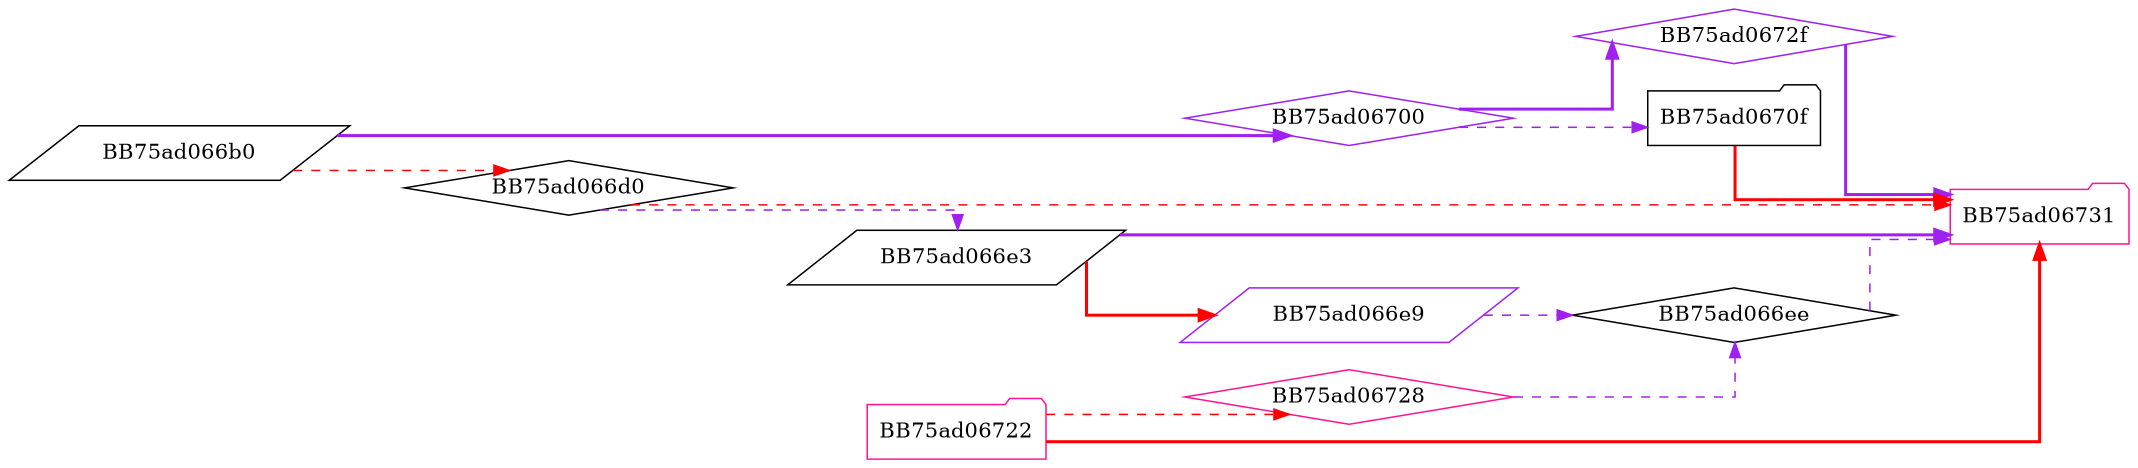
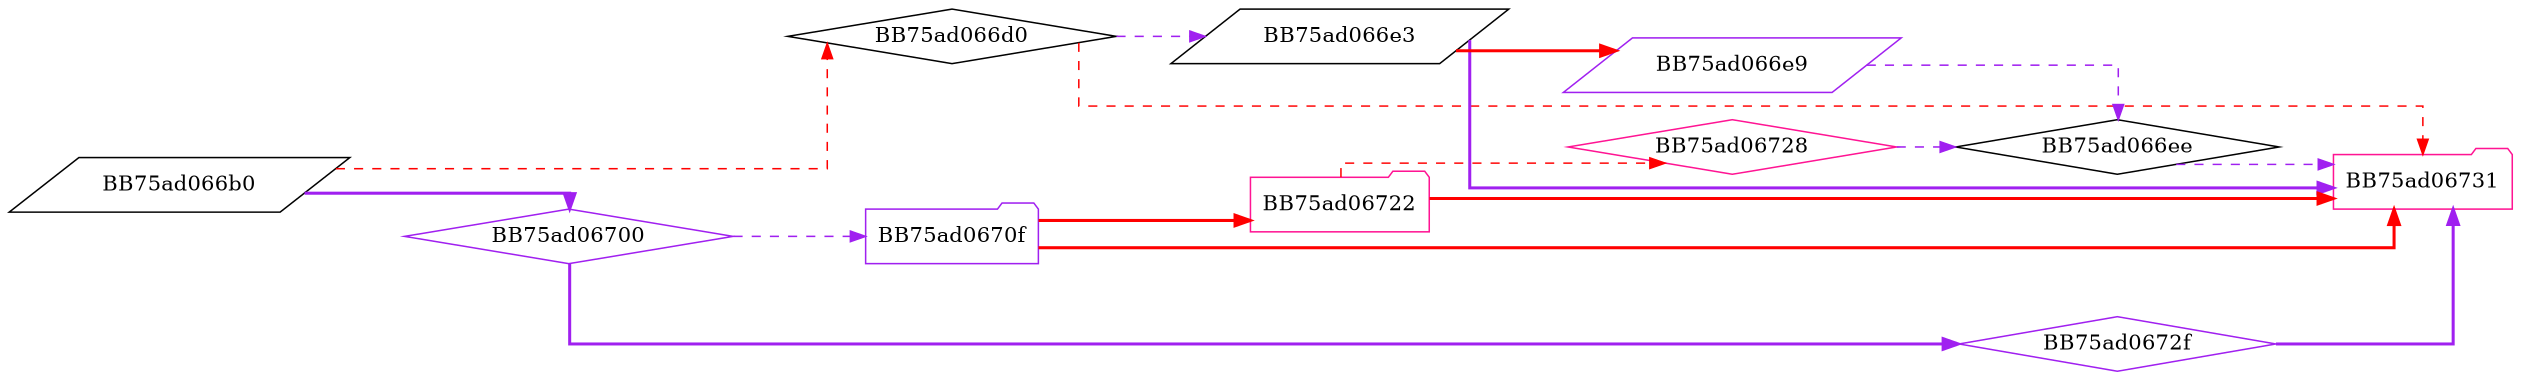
(1734, 118) -> (952, 236)
none -> (1137, 220)
